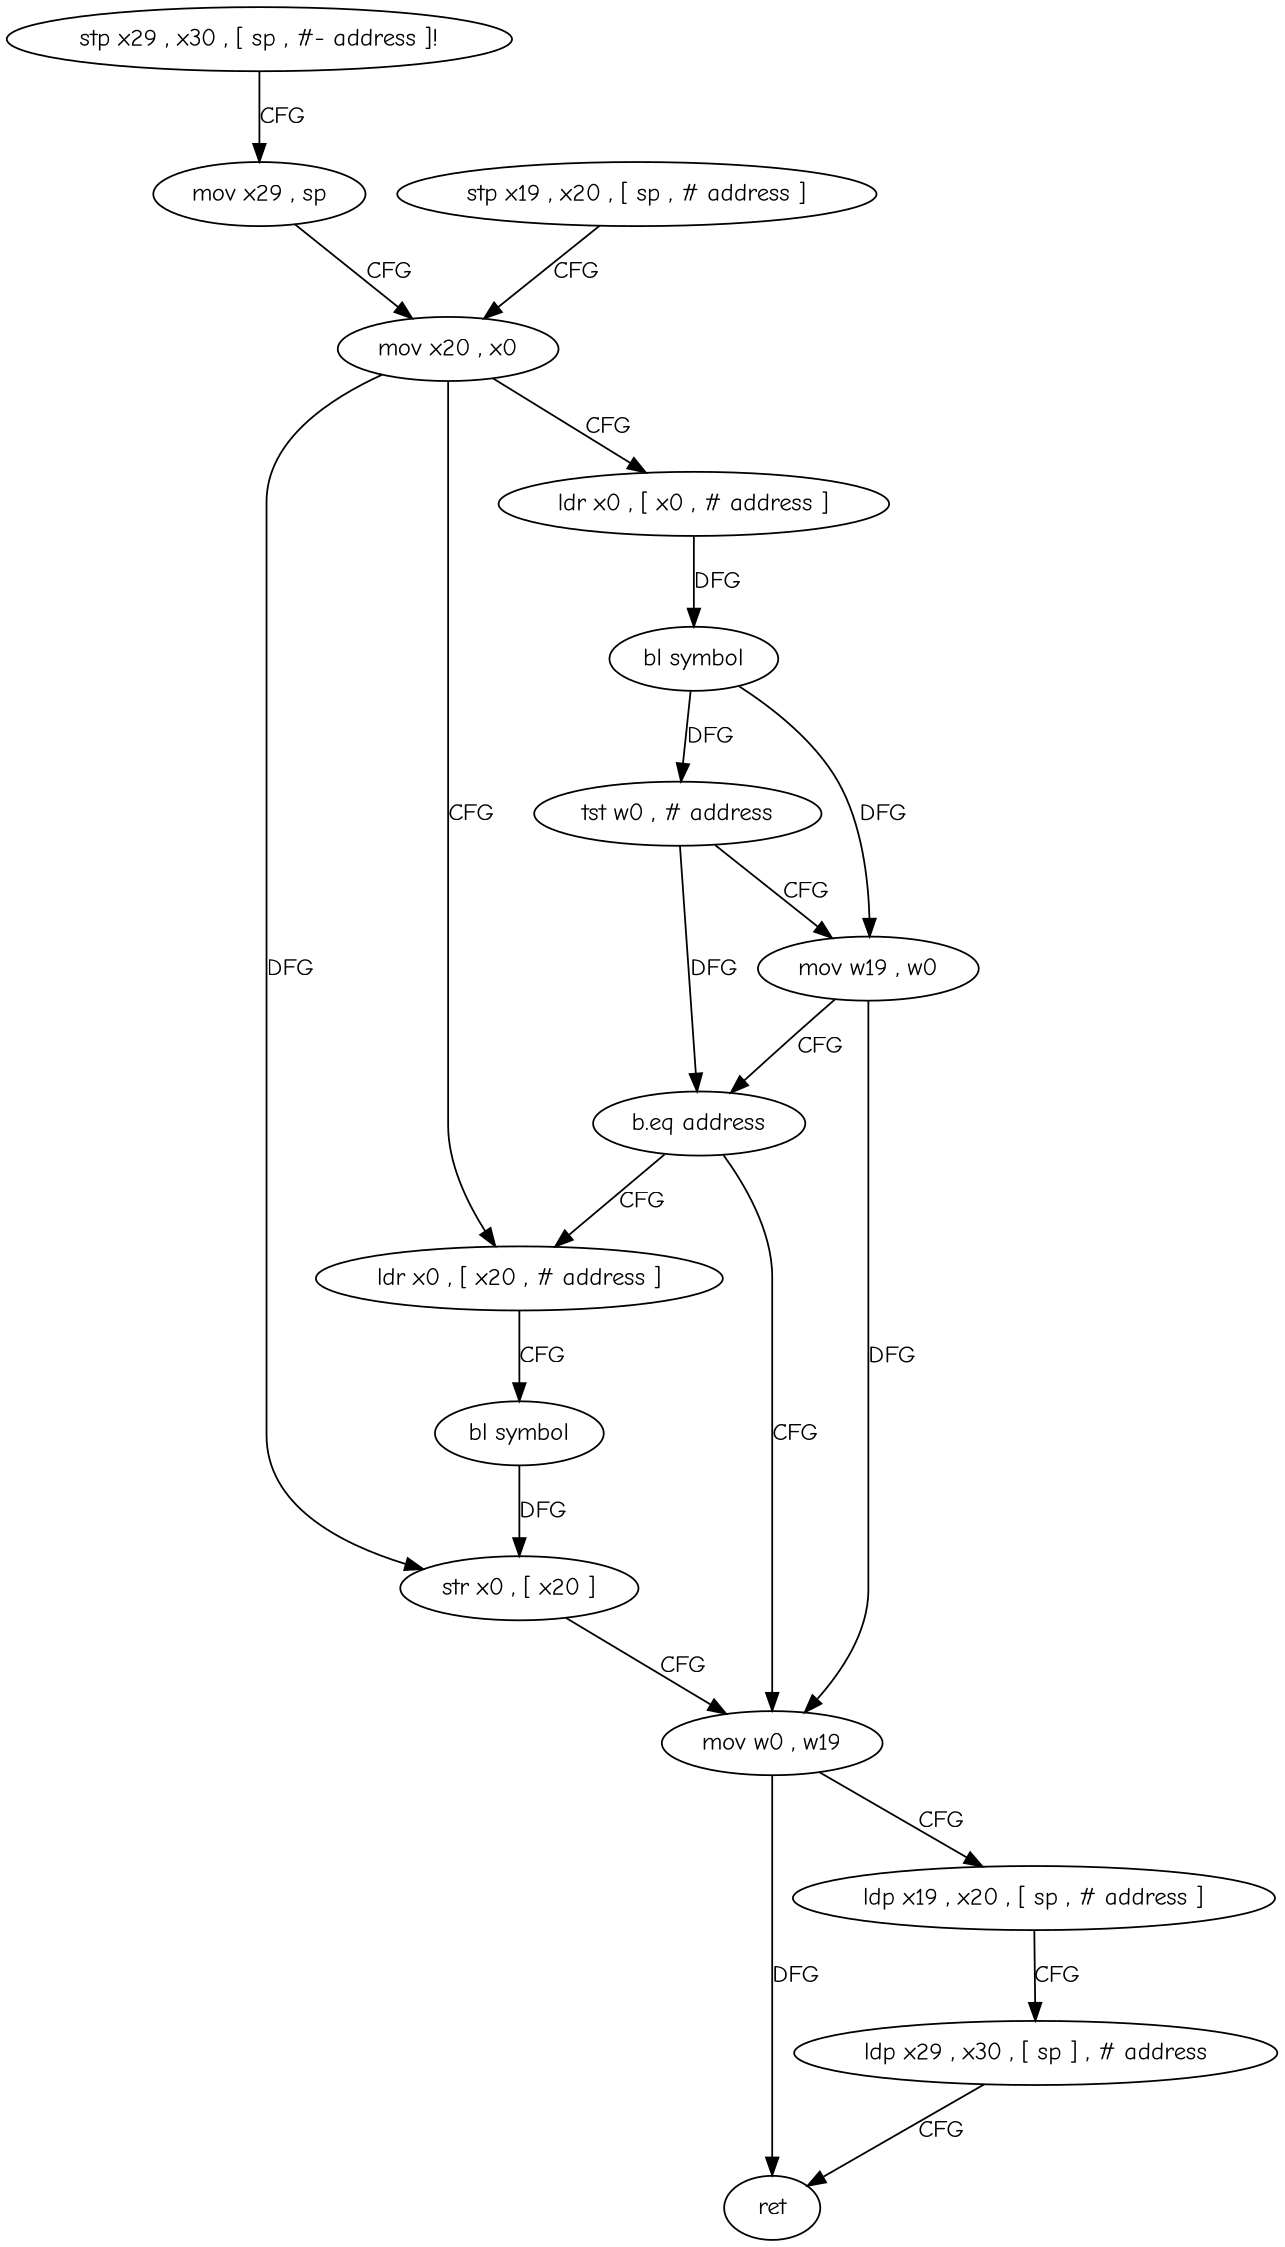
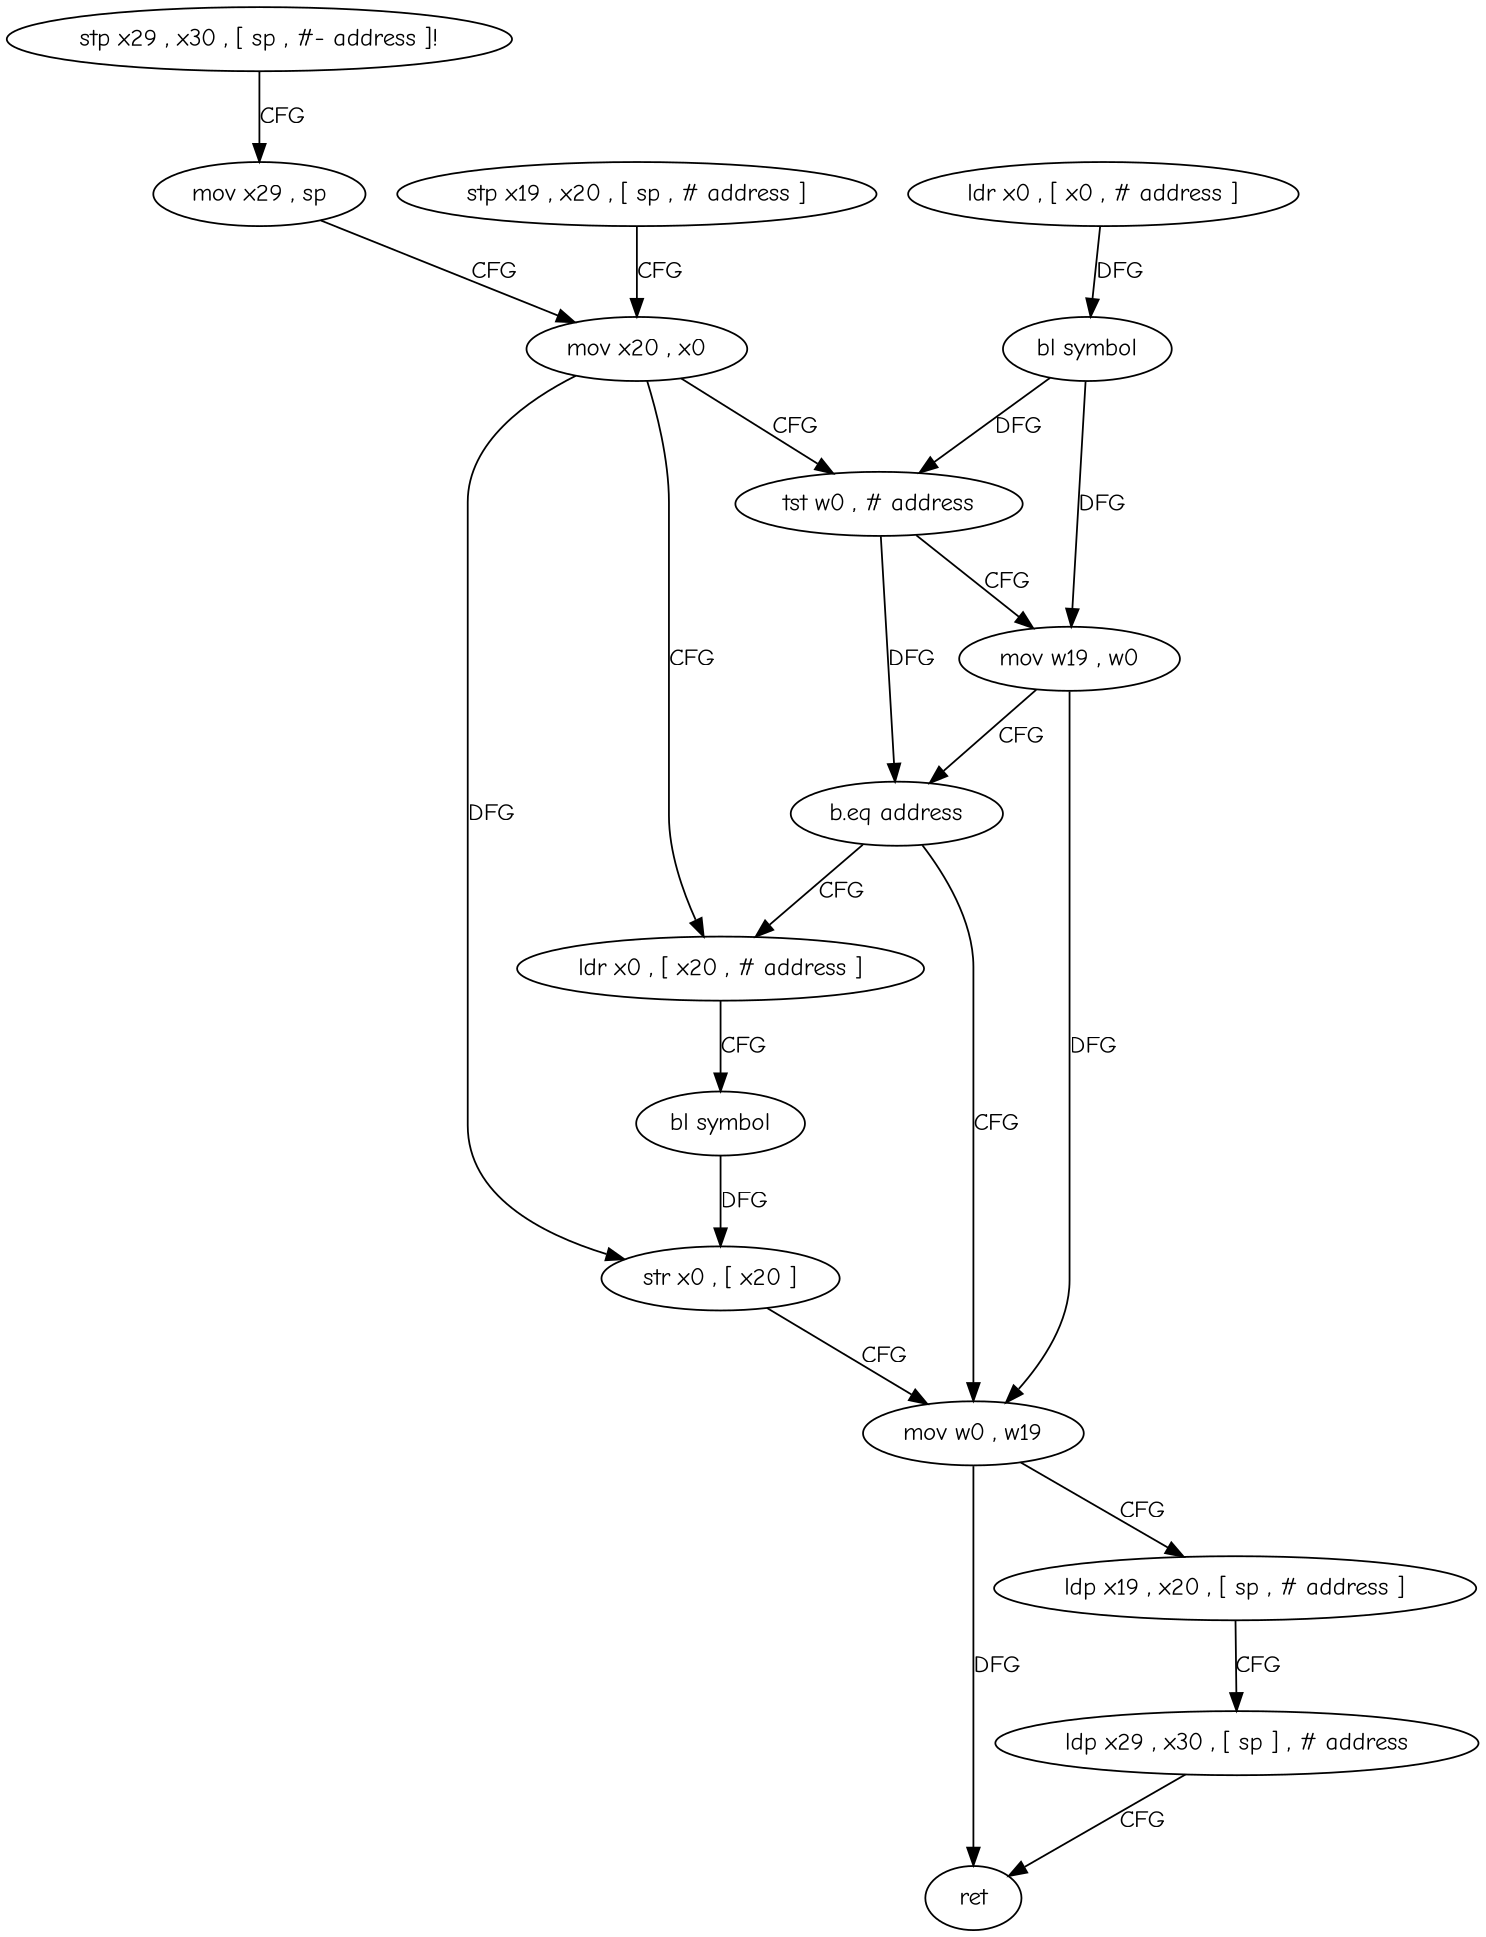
(562, 421) -> (749, 421)
